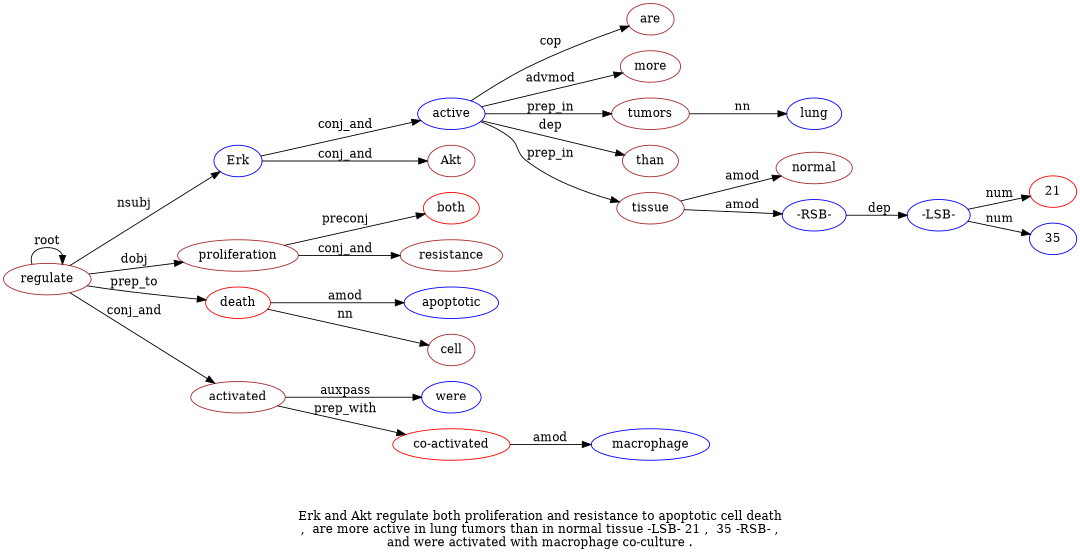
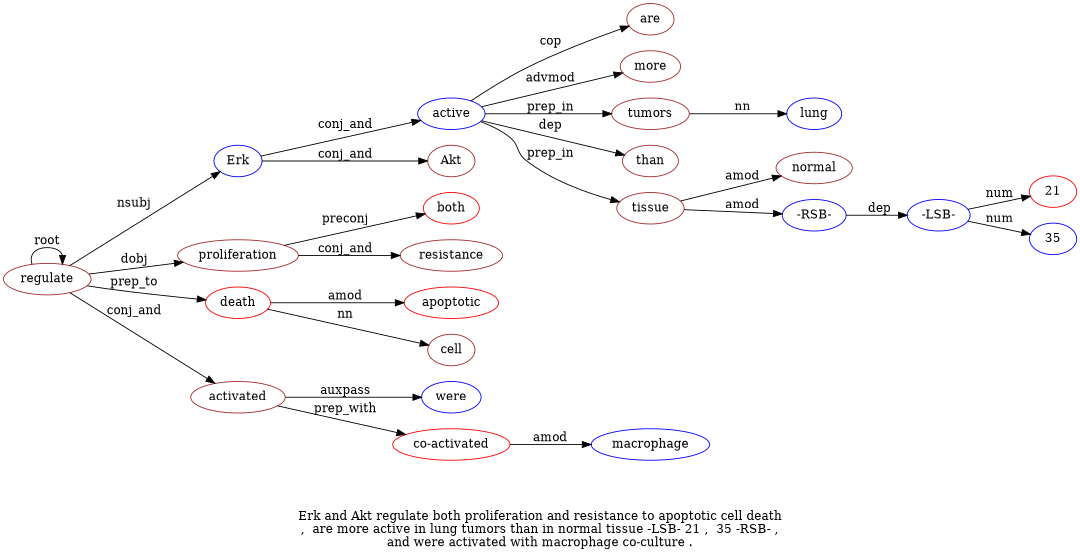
(451, 303) -> (451, 303)
